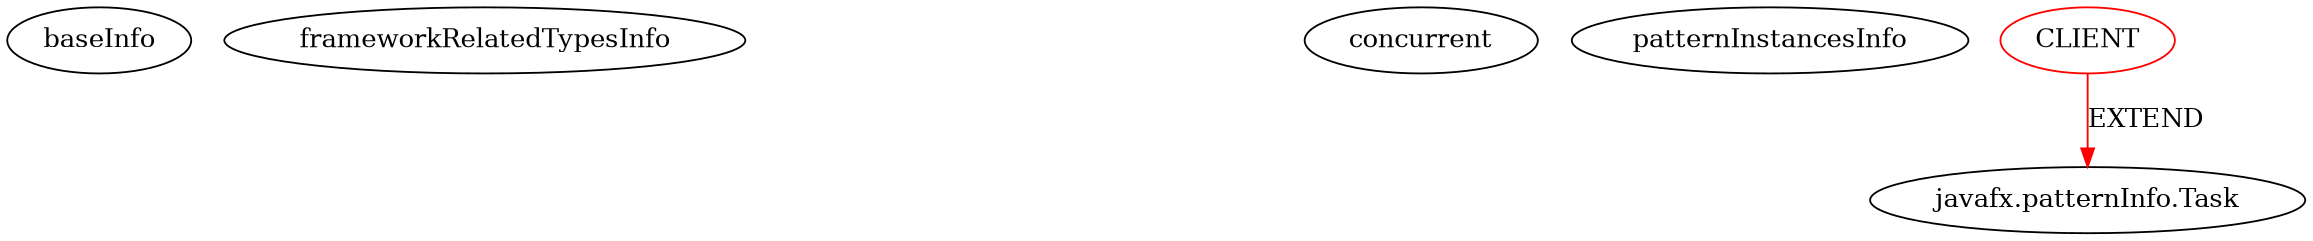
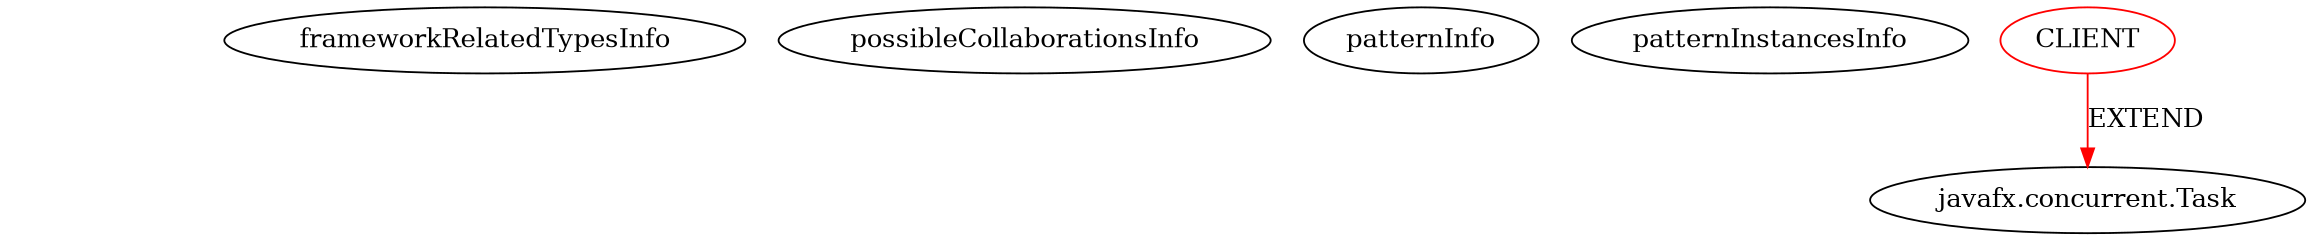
(99, 40) -> none
none -> (1025, 40)
(1421, 40) -> (1421, 40)
(2088, 200) -> (2088, 200)
